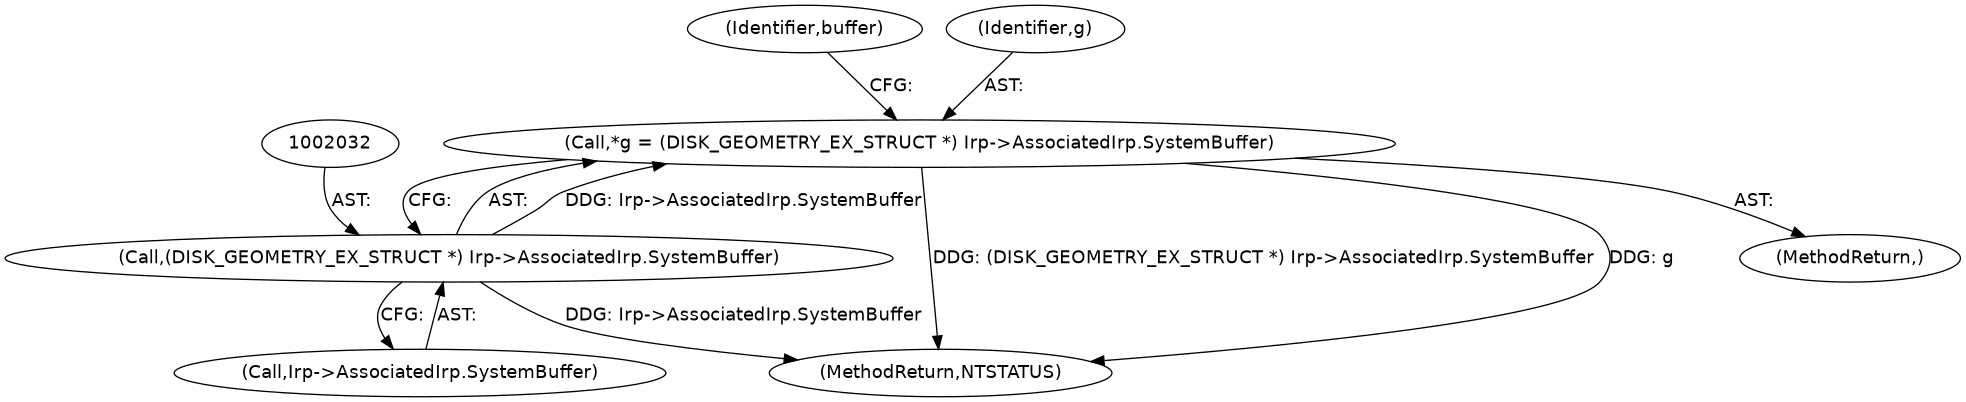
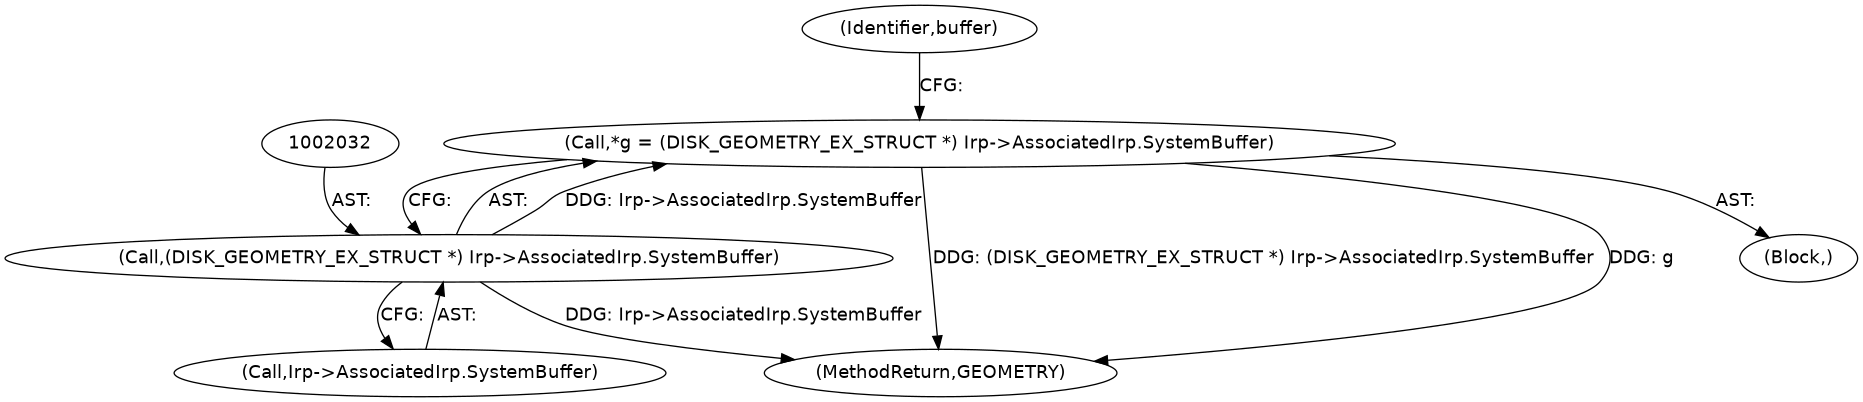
(1036, 29) -> none
(1850, 258) -> (1799, 258)
(941, 373) -> (941, 373)
